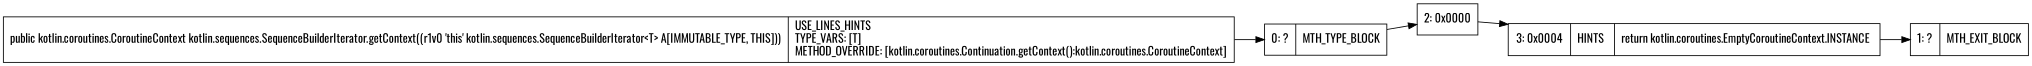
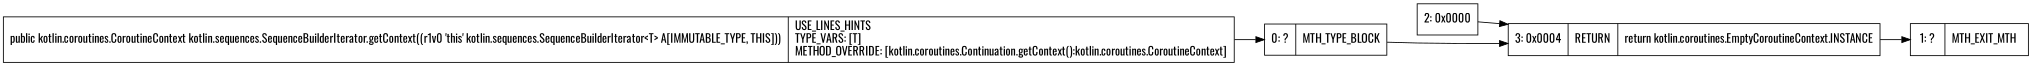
(1398, 28) -> (1443, 43)
(1591, 39) -> (1593, 39)
(1984, 39) -> (1984, 39)
